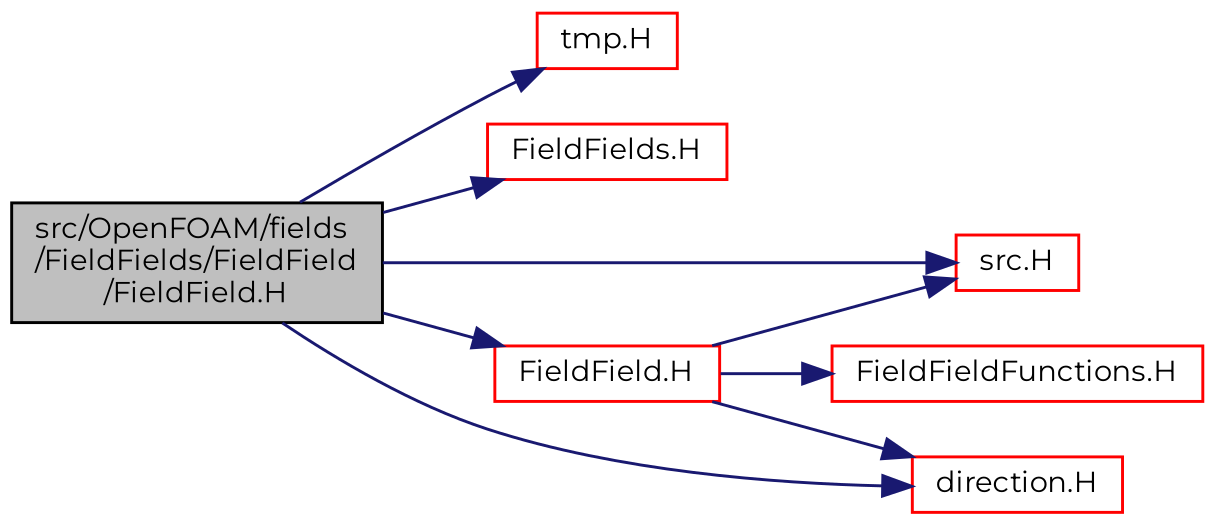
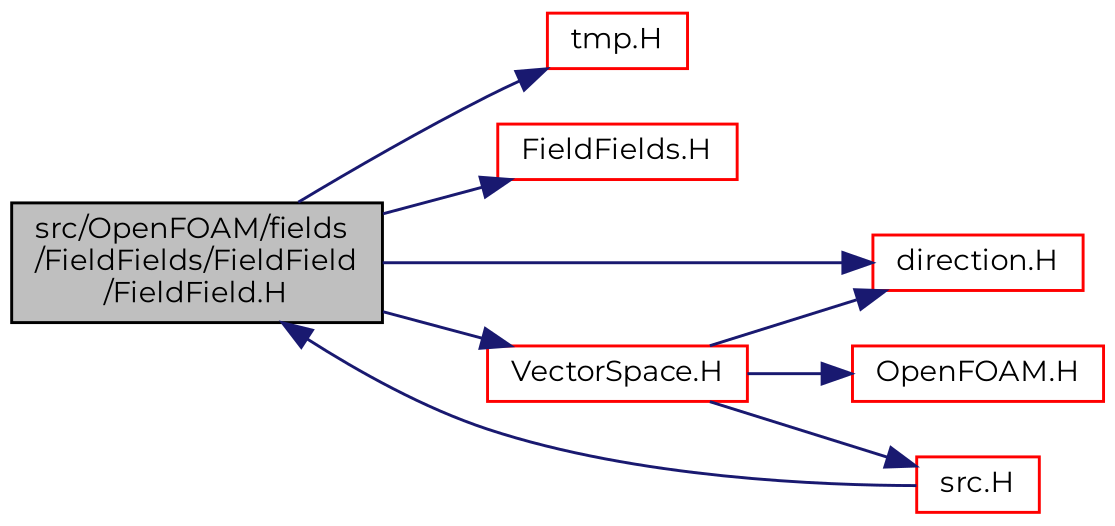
(655, 263) -> (600, 458)
(607, 374) -> (617, 374)
(1017, 374) -> (978, 374)
